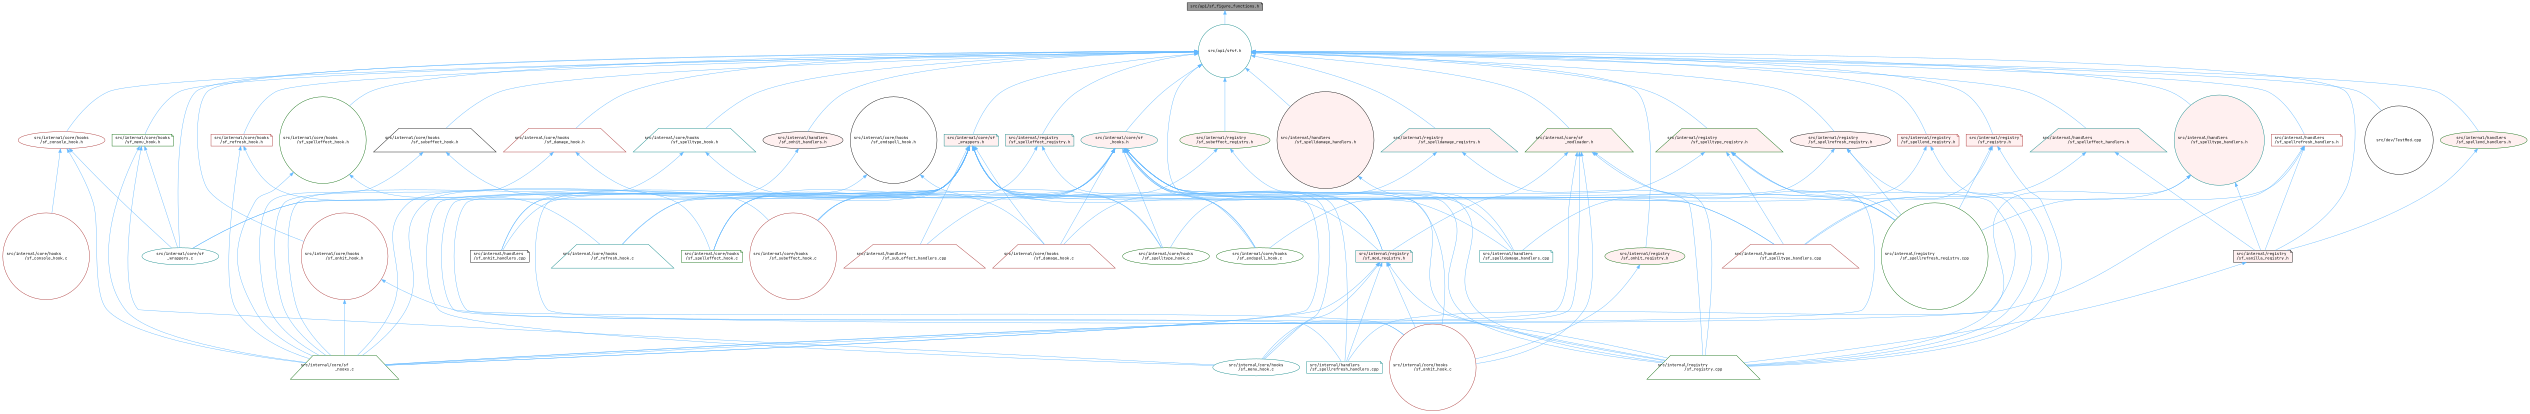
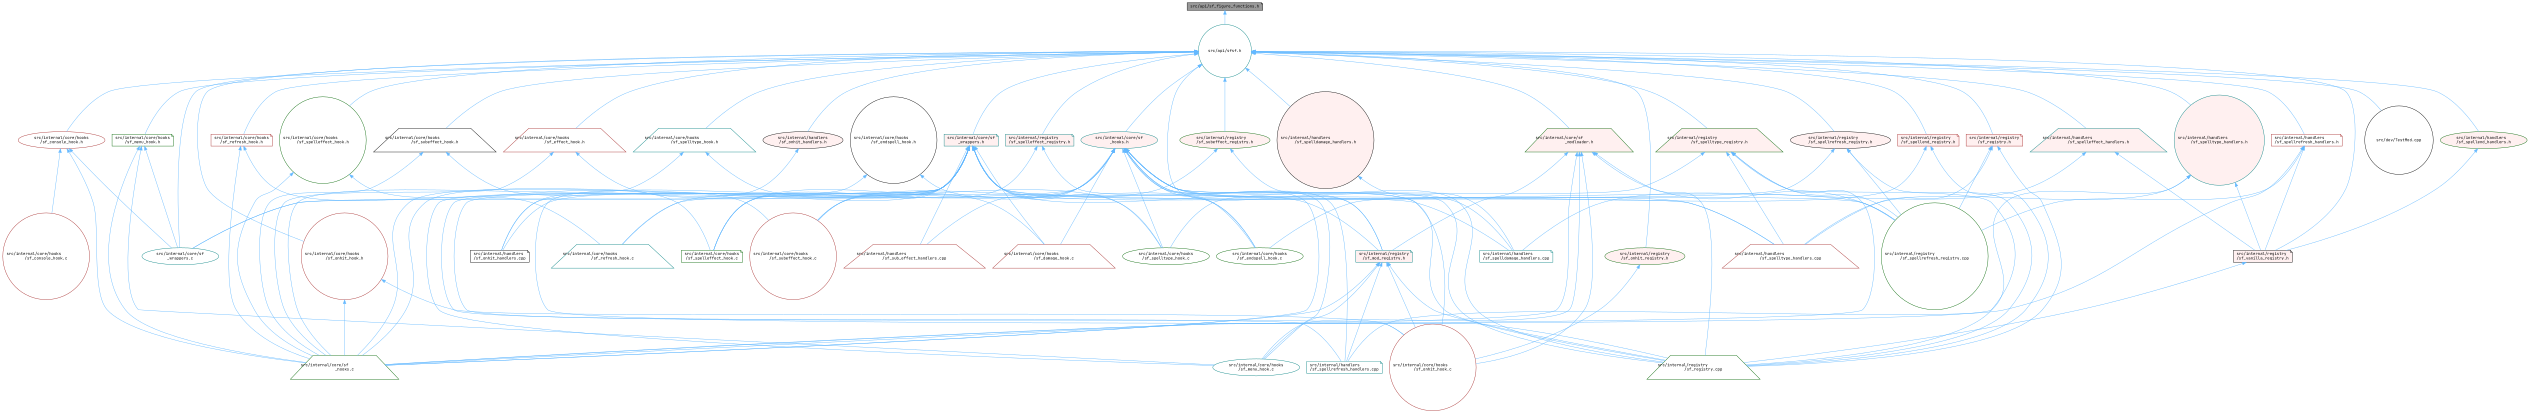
(565, 140) -> (565, 140)
(1449, 140) -> none
